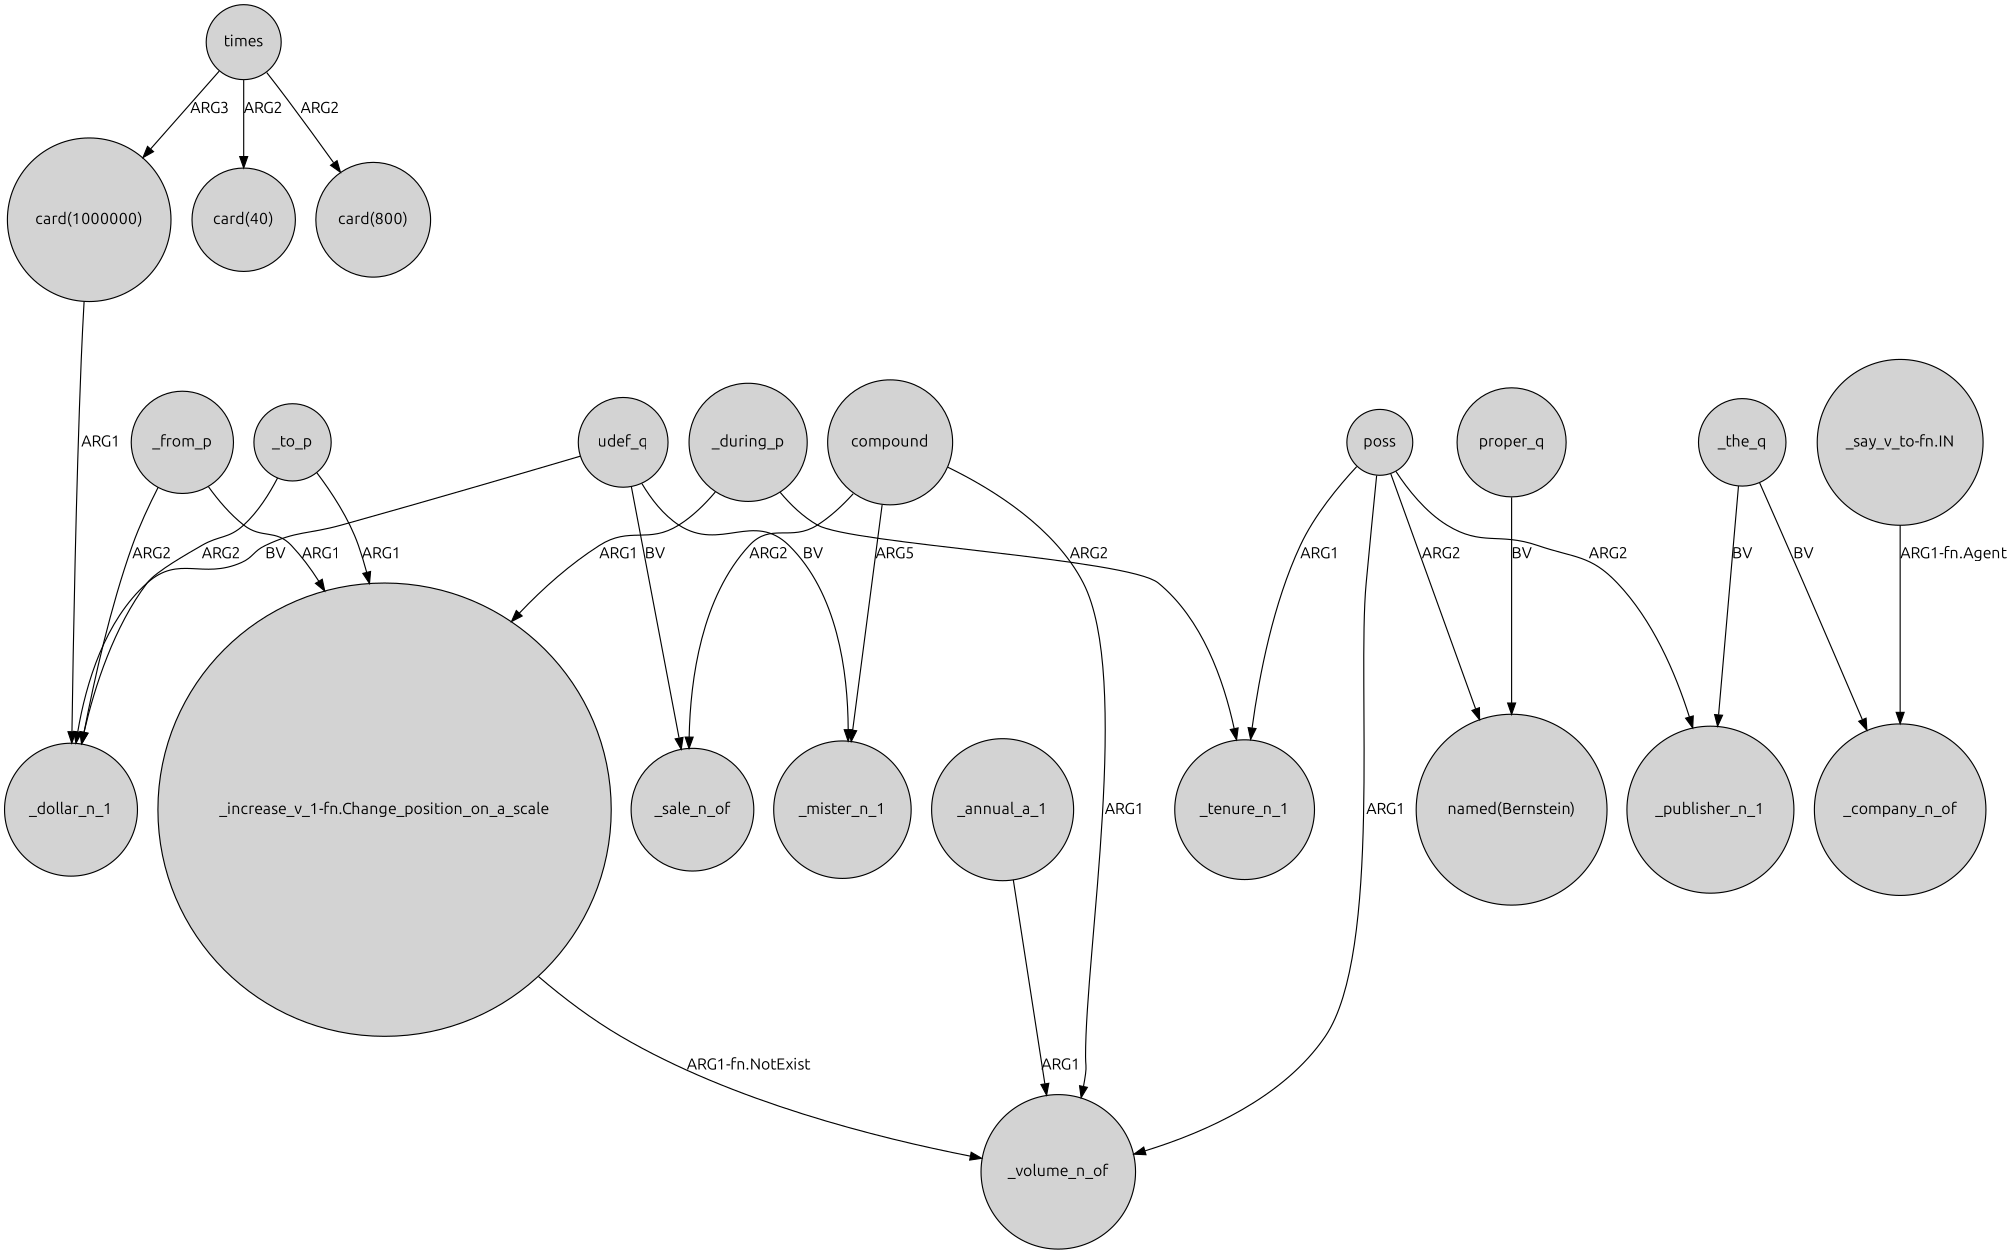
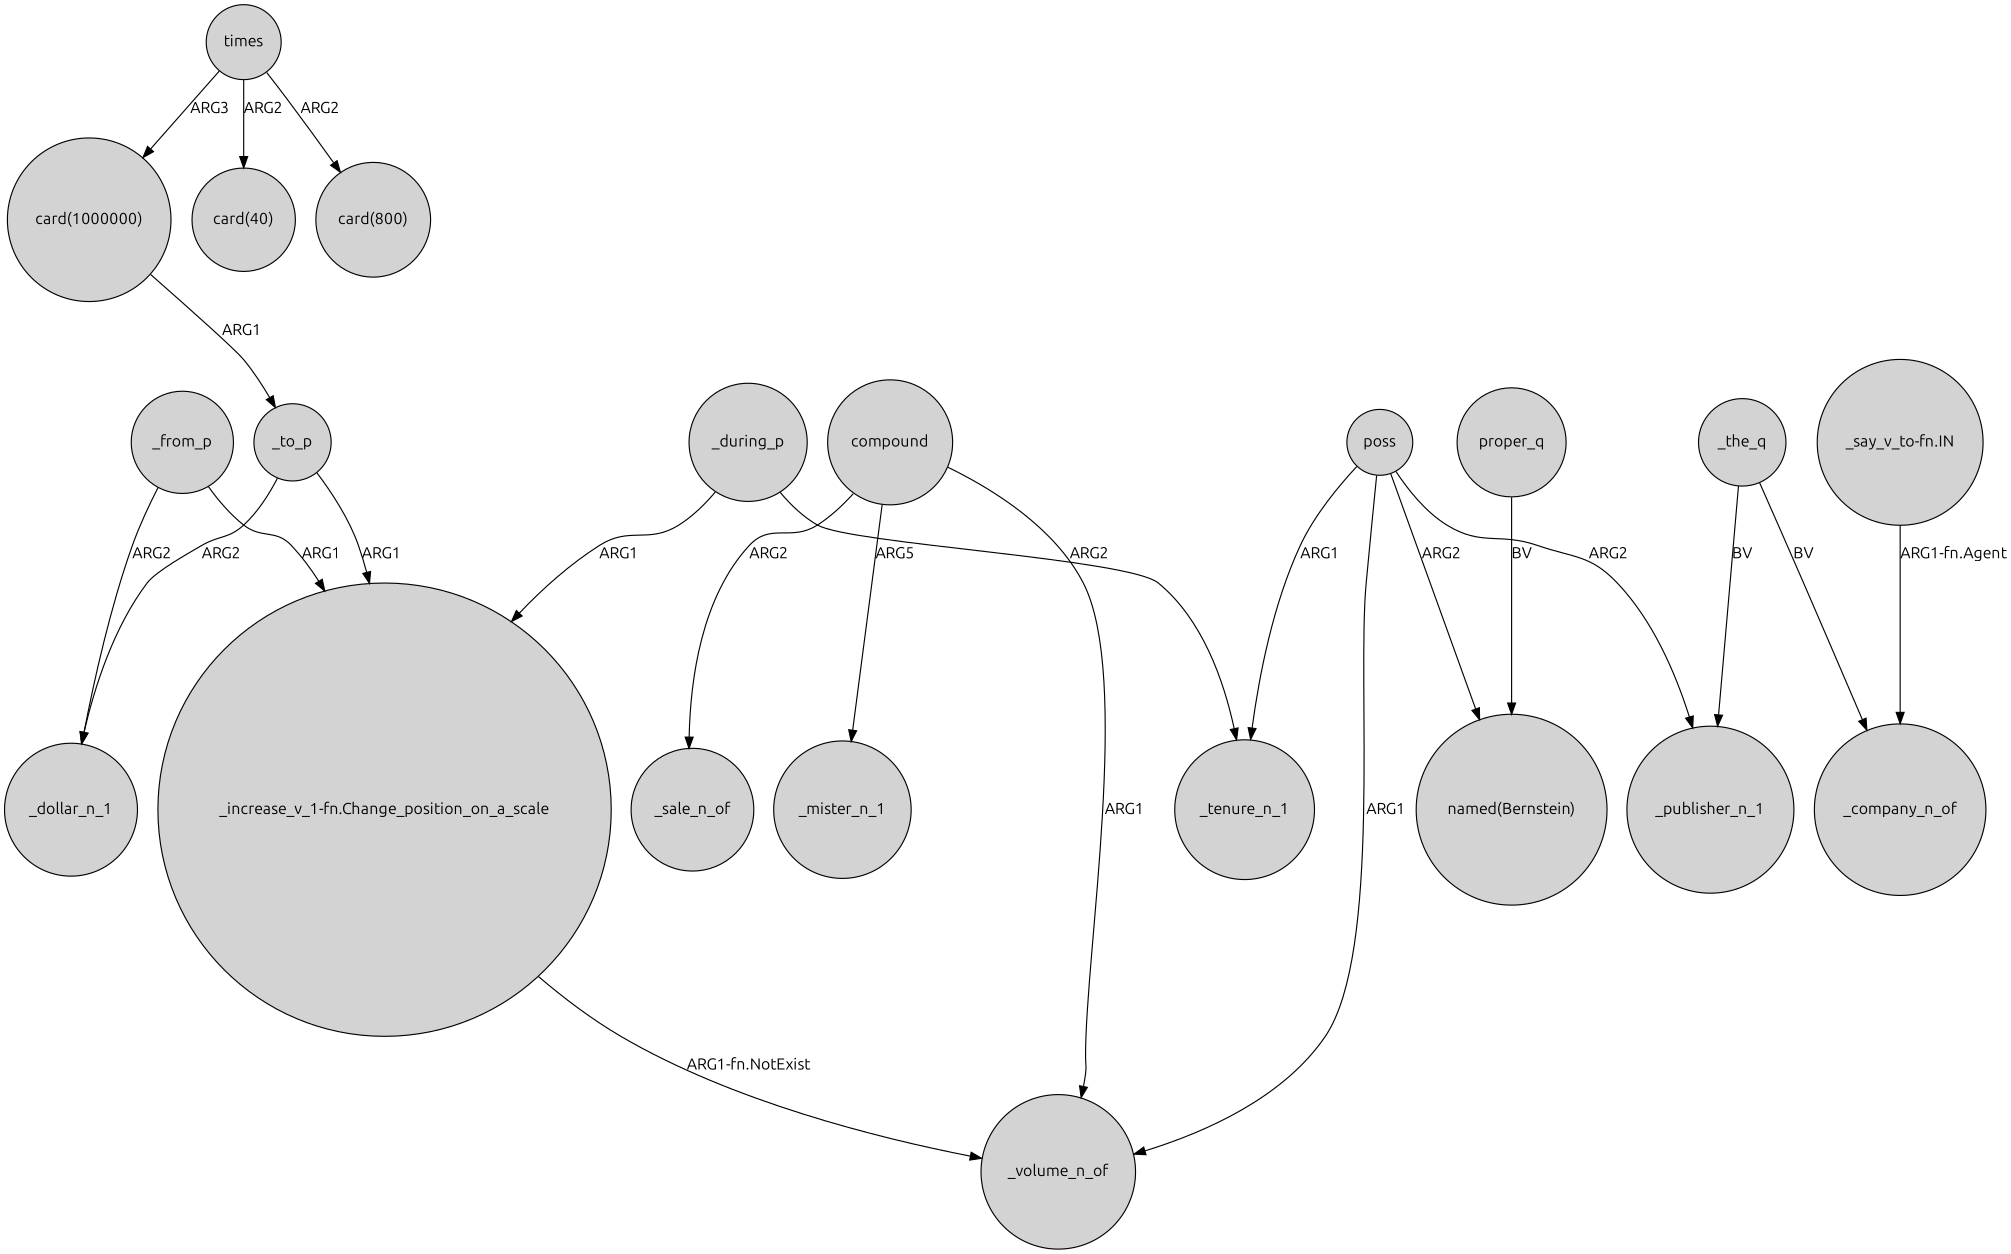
(623, 442) -> none
(76, 516) -> (215, 332)
(1003, 810) -> none
